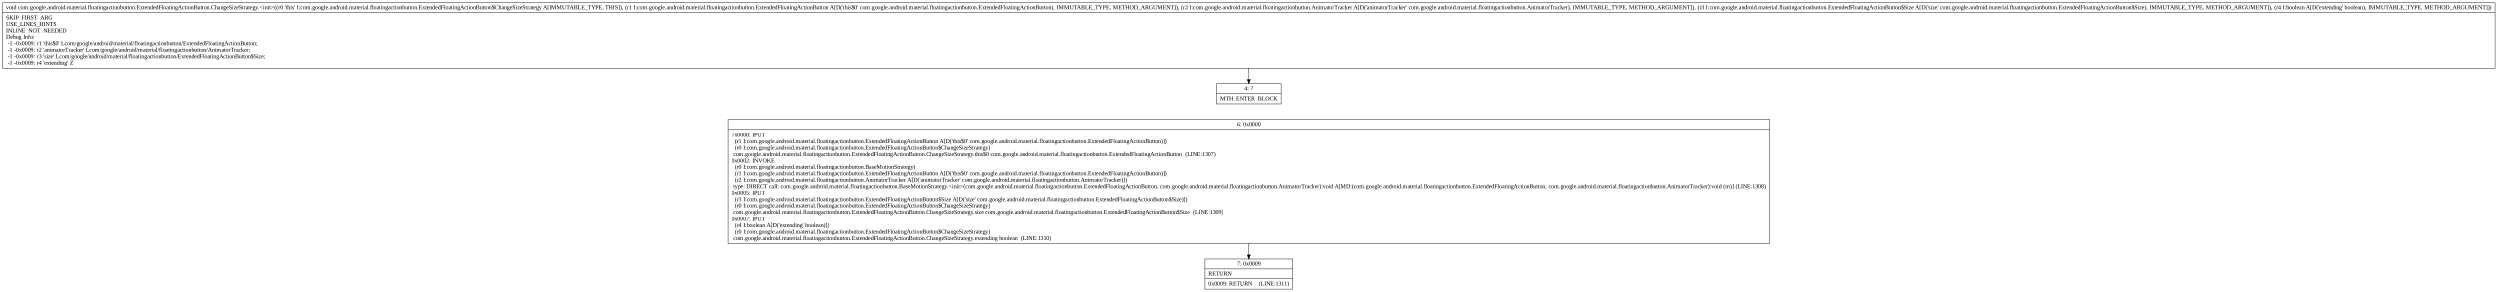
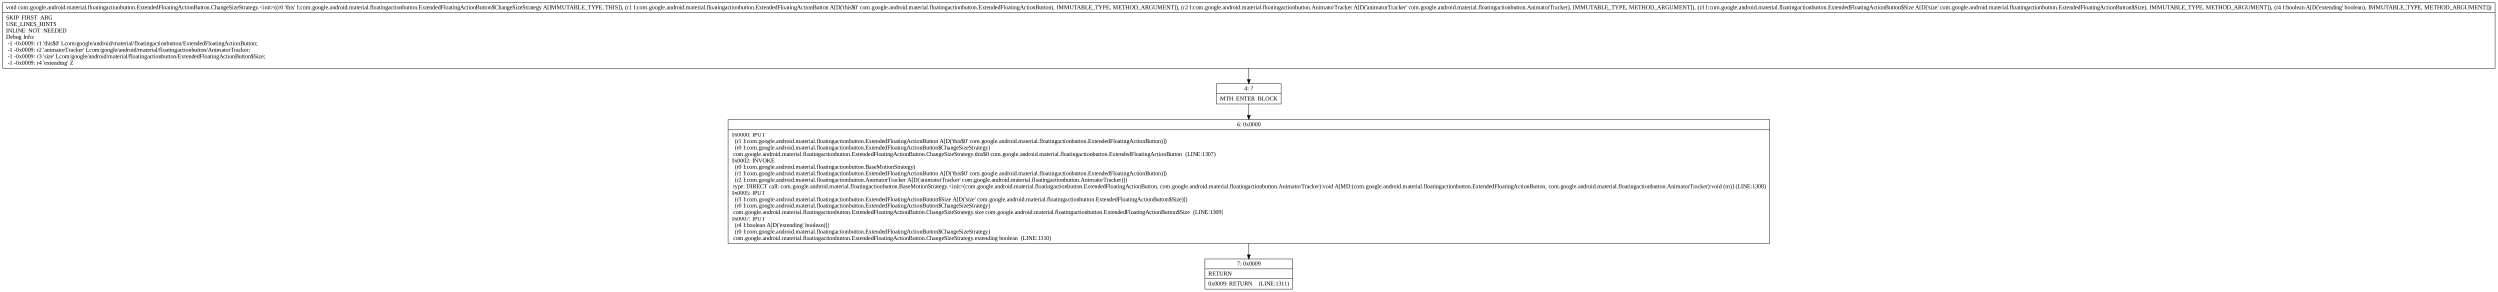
none -> (1249, 110)
(750, 135) -> (750, 135)
